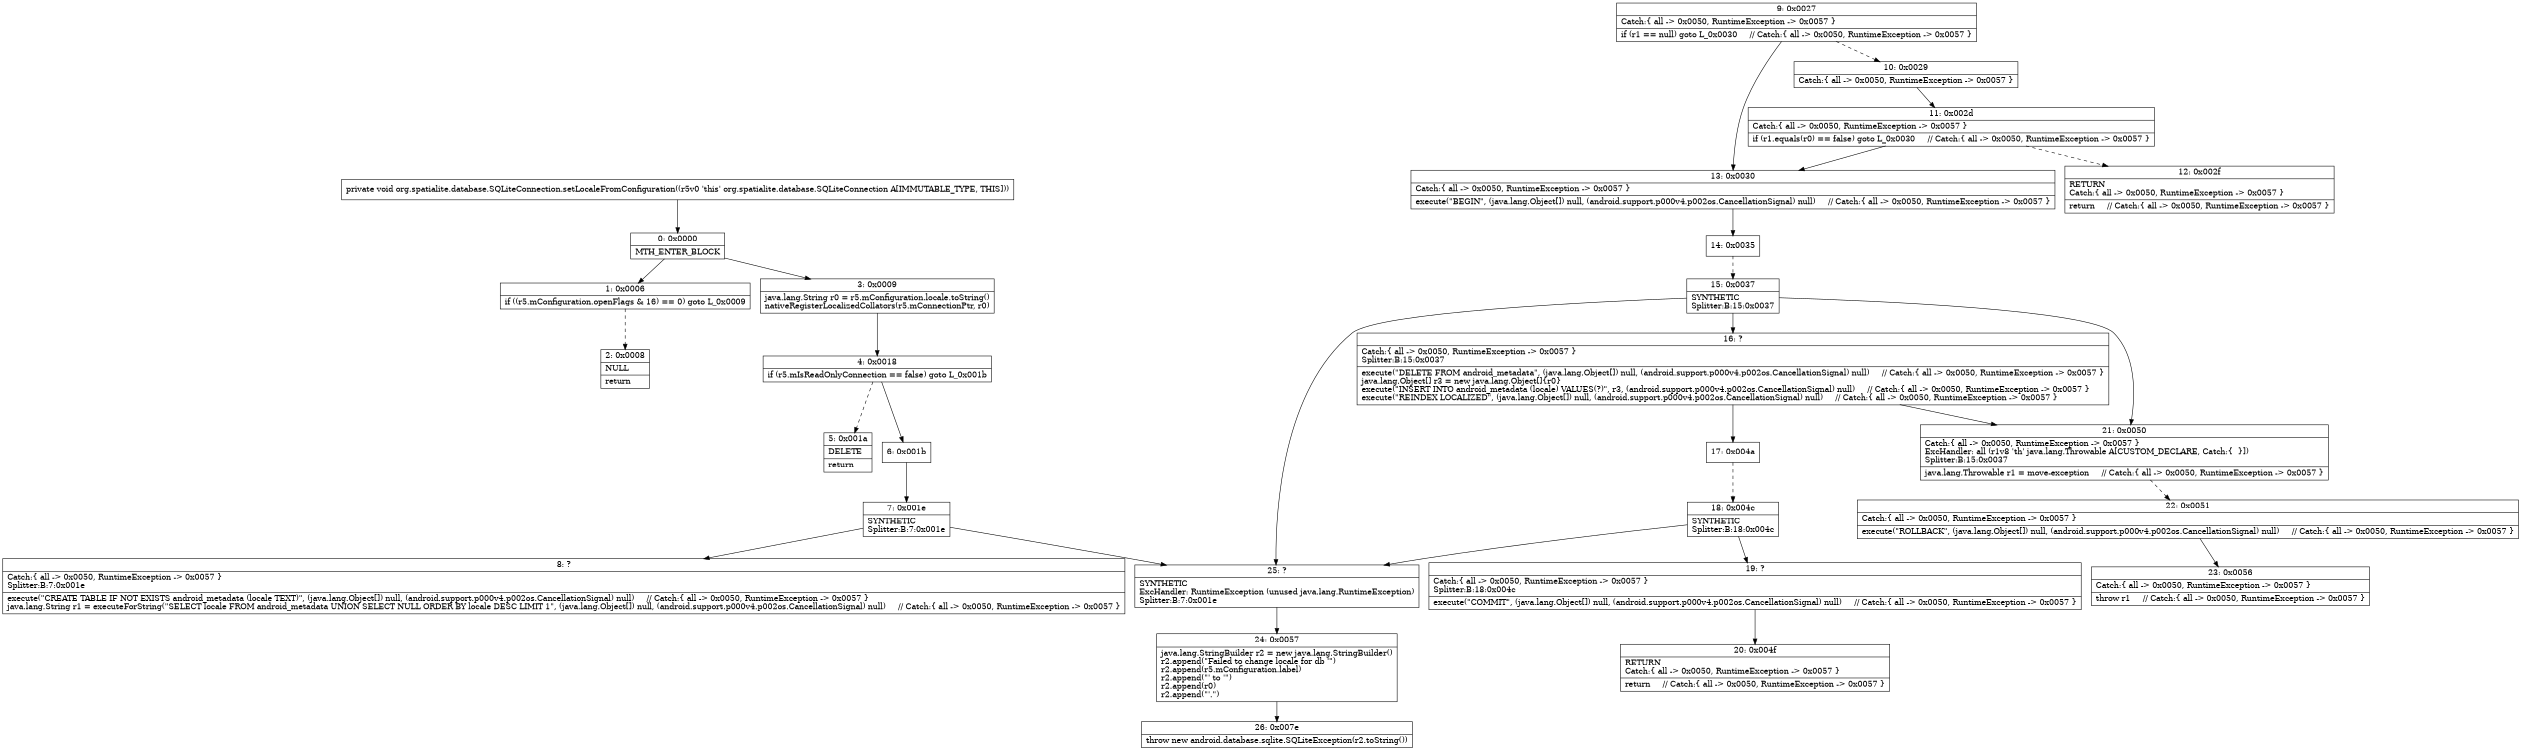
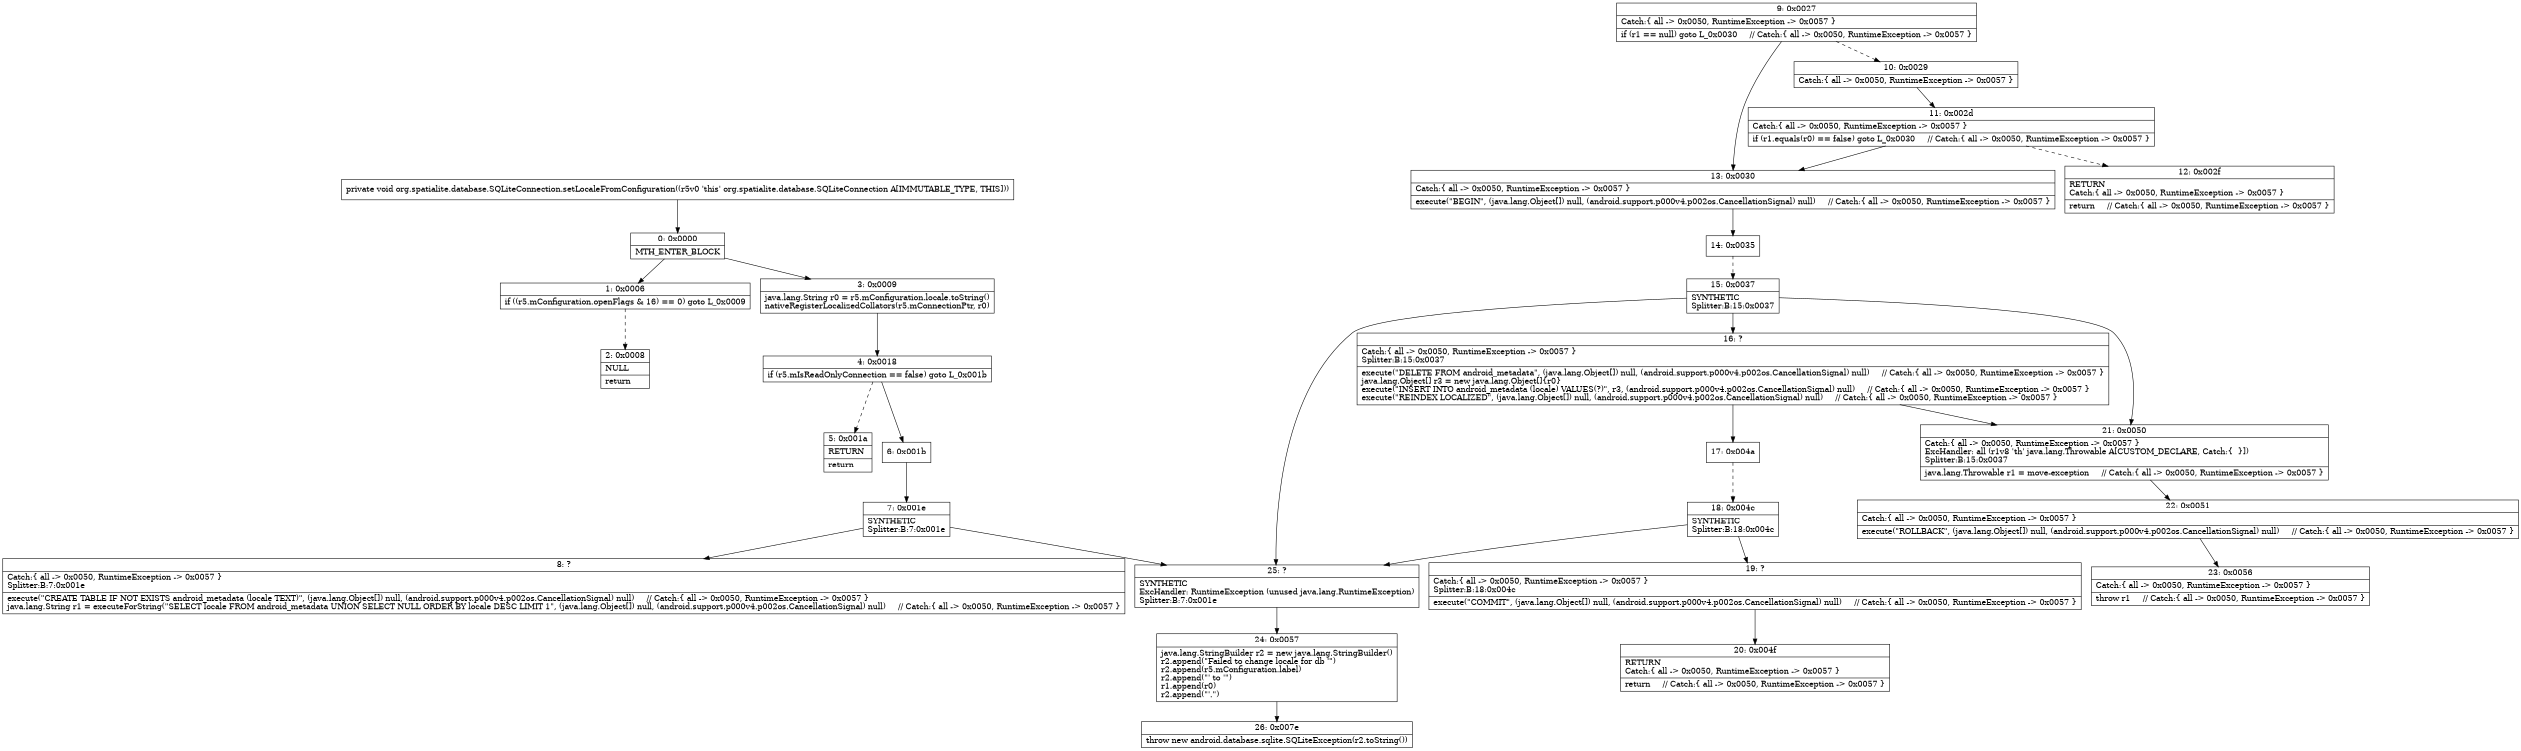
(845, 452) -> (846, 452)
(2158, 488) -> (2158, 488)
(1189, 687) -> (1189, 687)
